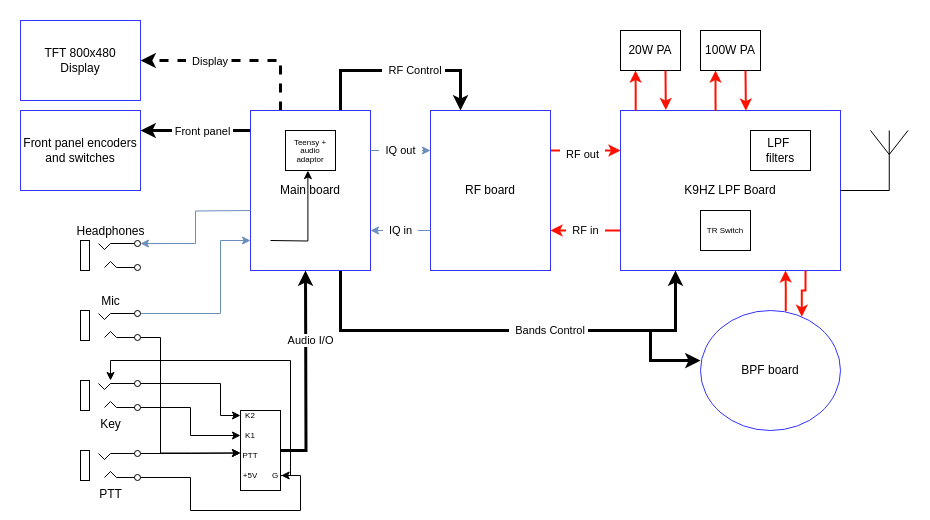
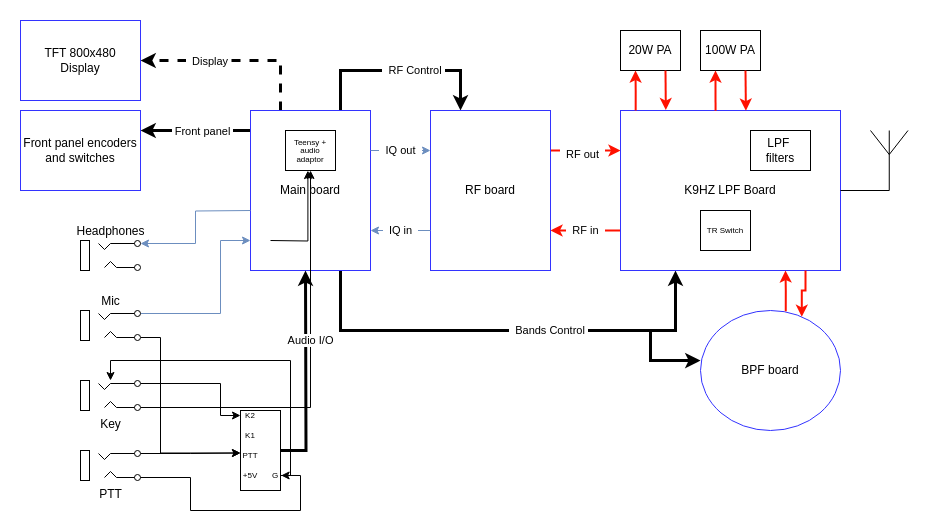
(197, 436) -> (280, 408)
